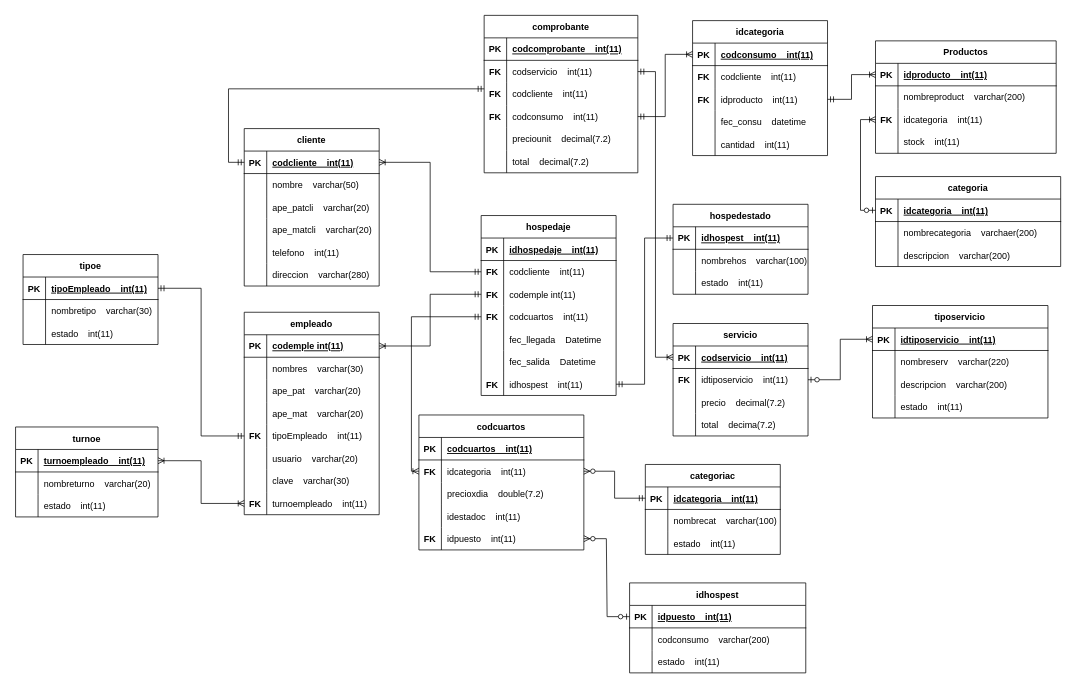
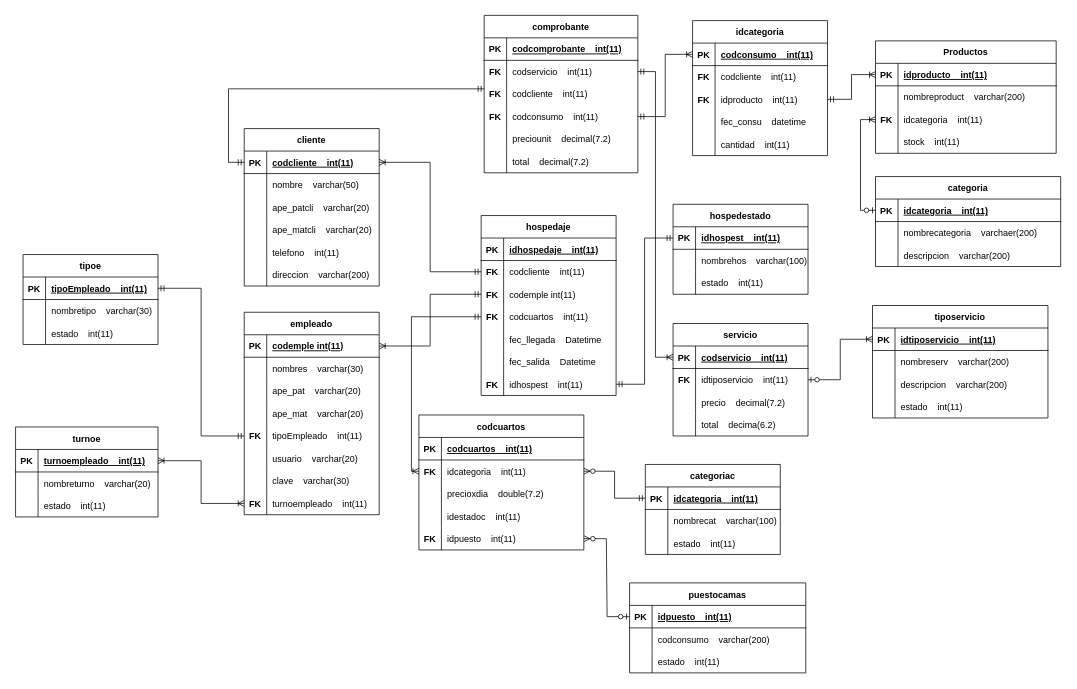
(333, 275) -> (333, 275)
(966, 362) -> (966, 362)
(748, 425) -> (748, 425)
(717, 595) -> (717, 595)
